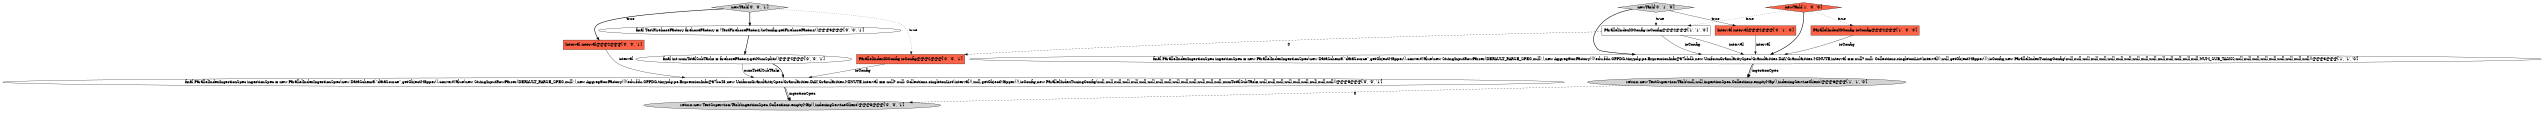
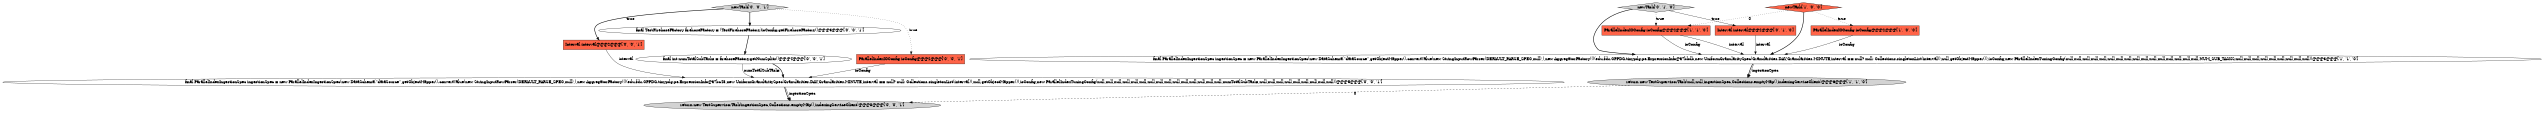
(1750, 19) -> (1750, 19)
(1656, 31) -> (1656, 31)
(1285, 40) -> none
